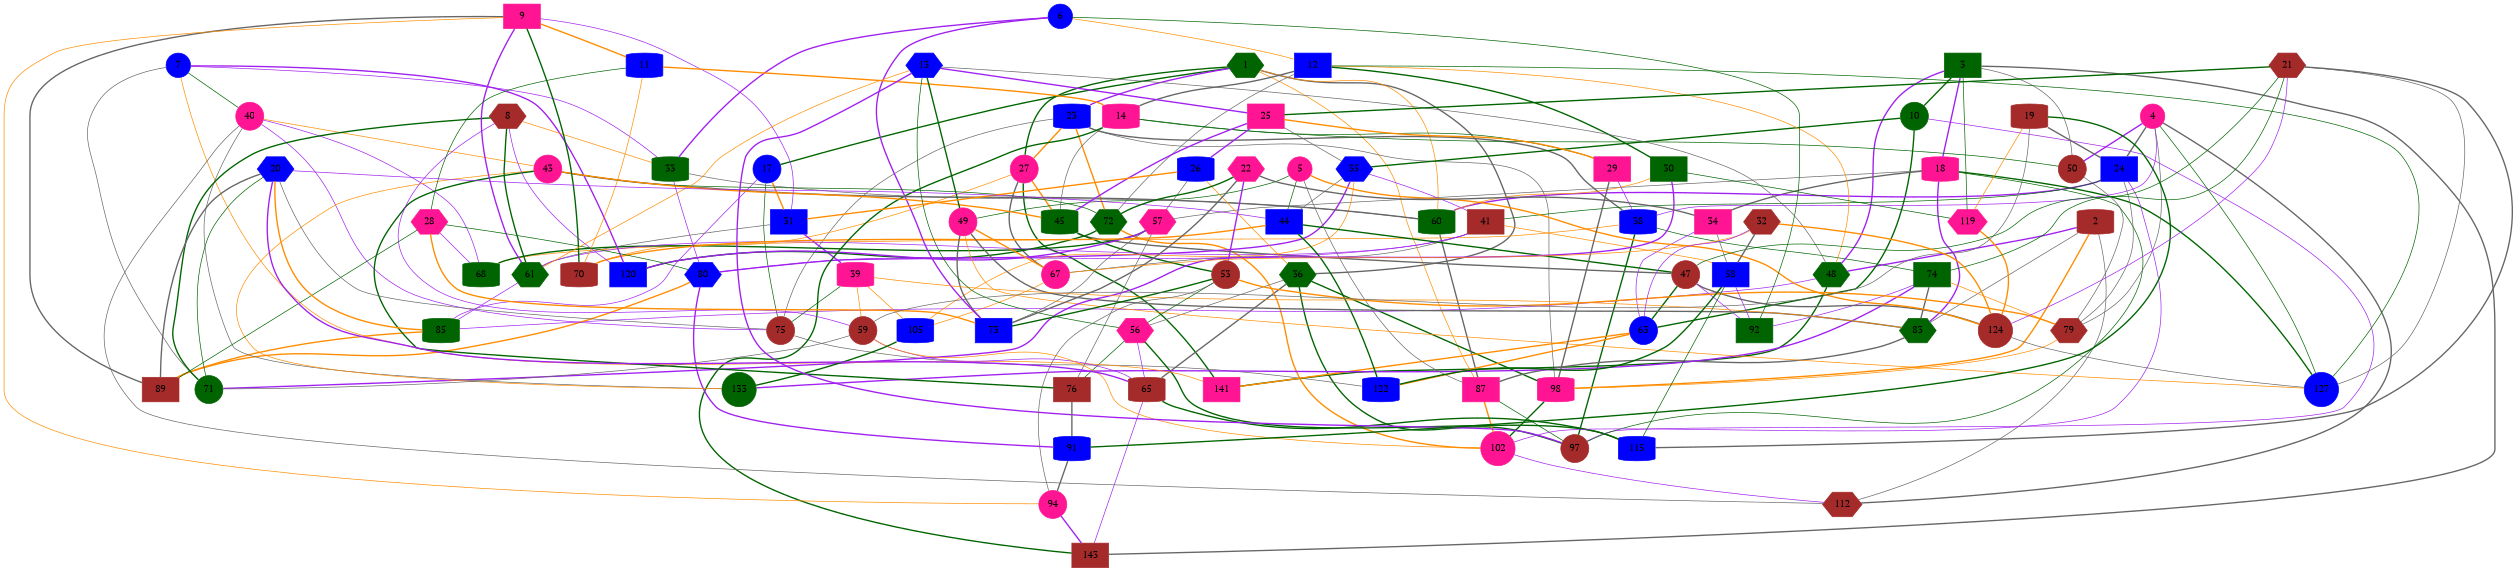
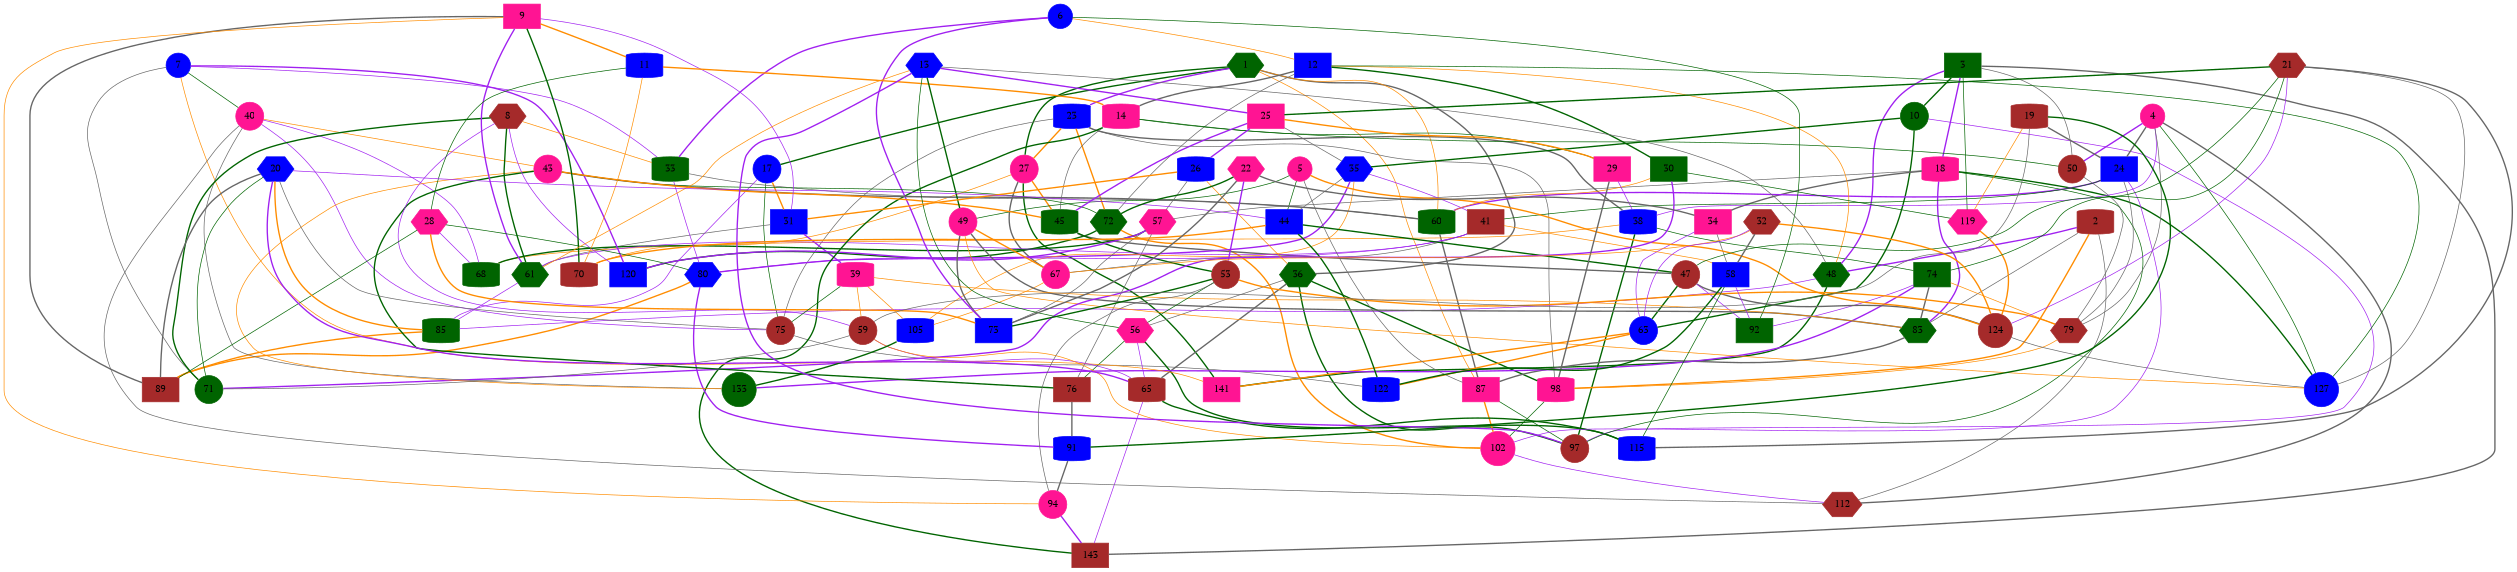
(1530, 416) -> (1530, 416)
